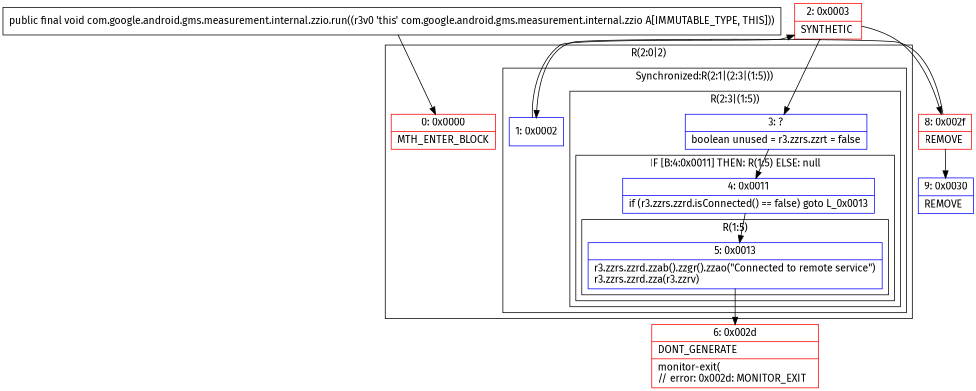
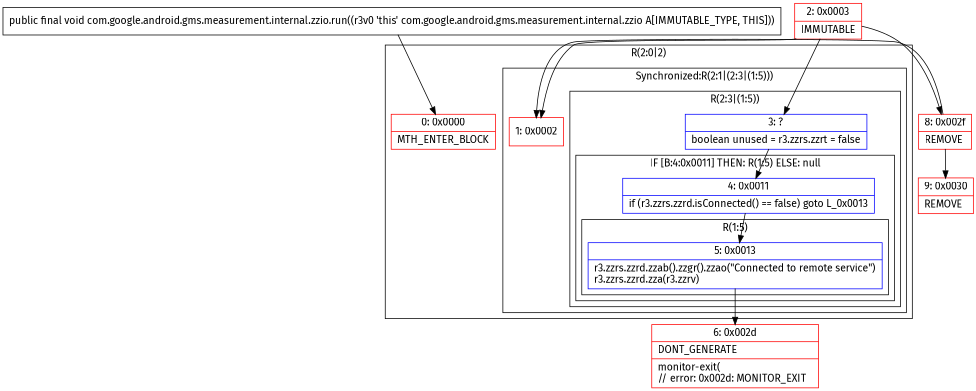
(827, 30) -> (828, 30)
(633, 41) -> (648, 41)
(536, 132) -> (536, 132)
(946, 196) -> (946, 196)
